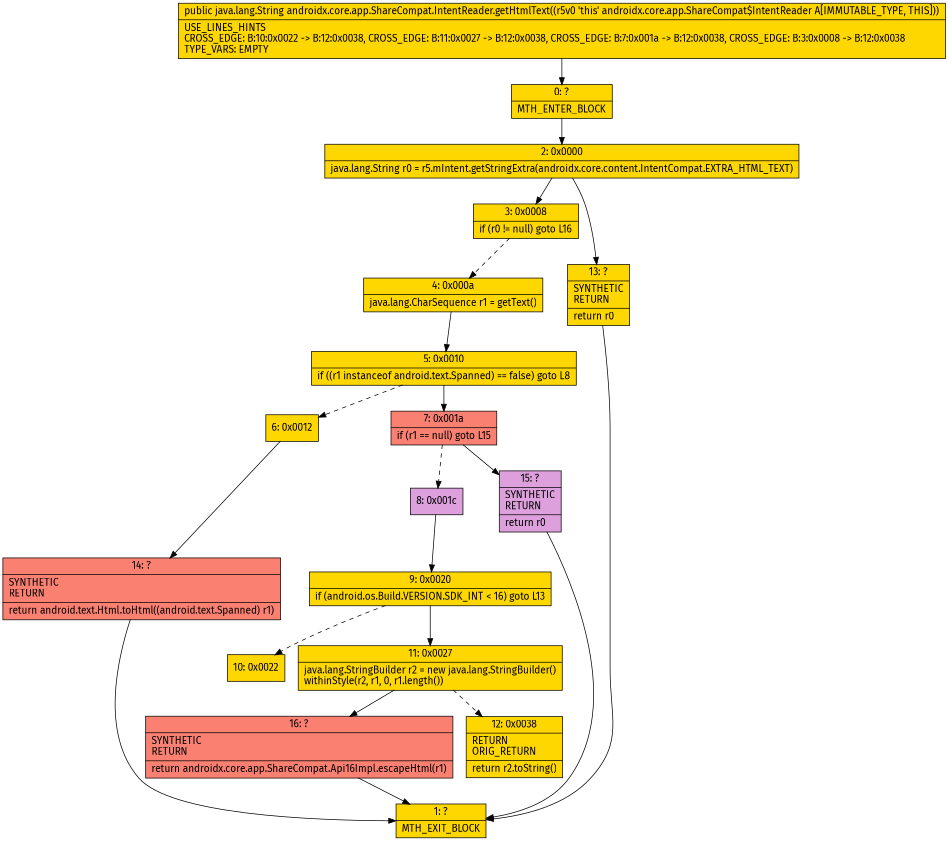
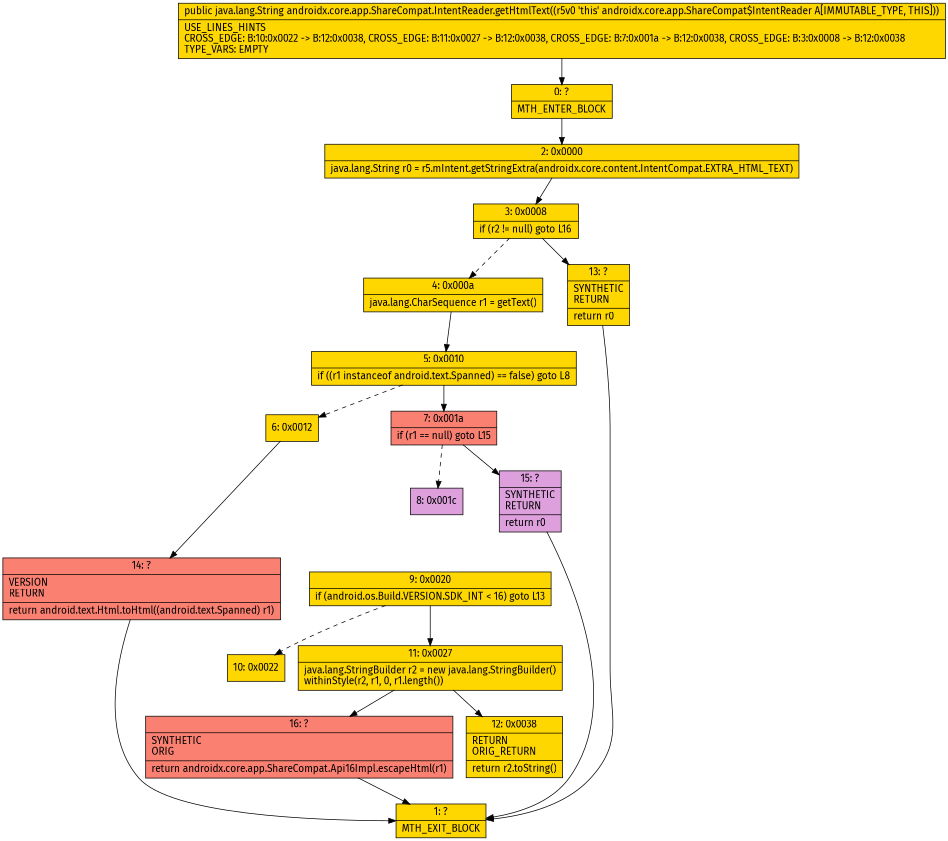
(589, 216) -> (553, 249)
(526, 230) -> (526, 230)
(434, 540) -> none
(34, 583) -> (28, 583)
(465, 701) -> (465, 701)
(170, 752) -> (163, 752)
